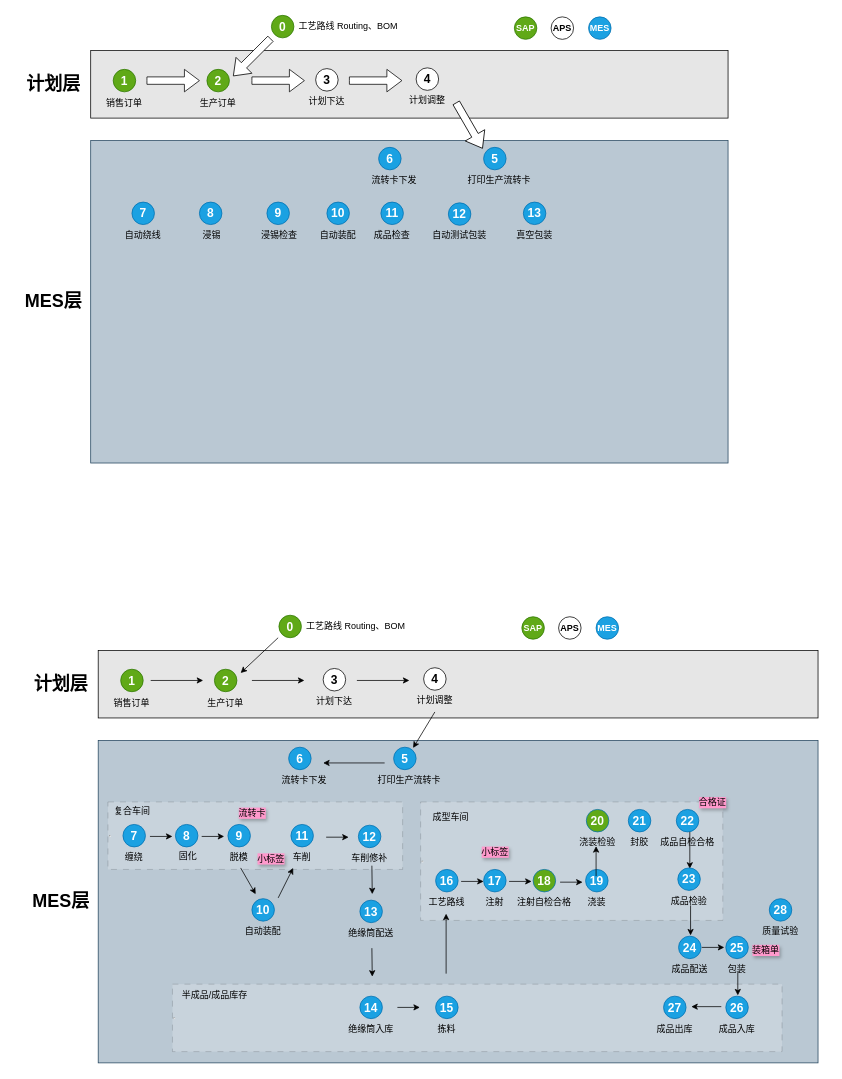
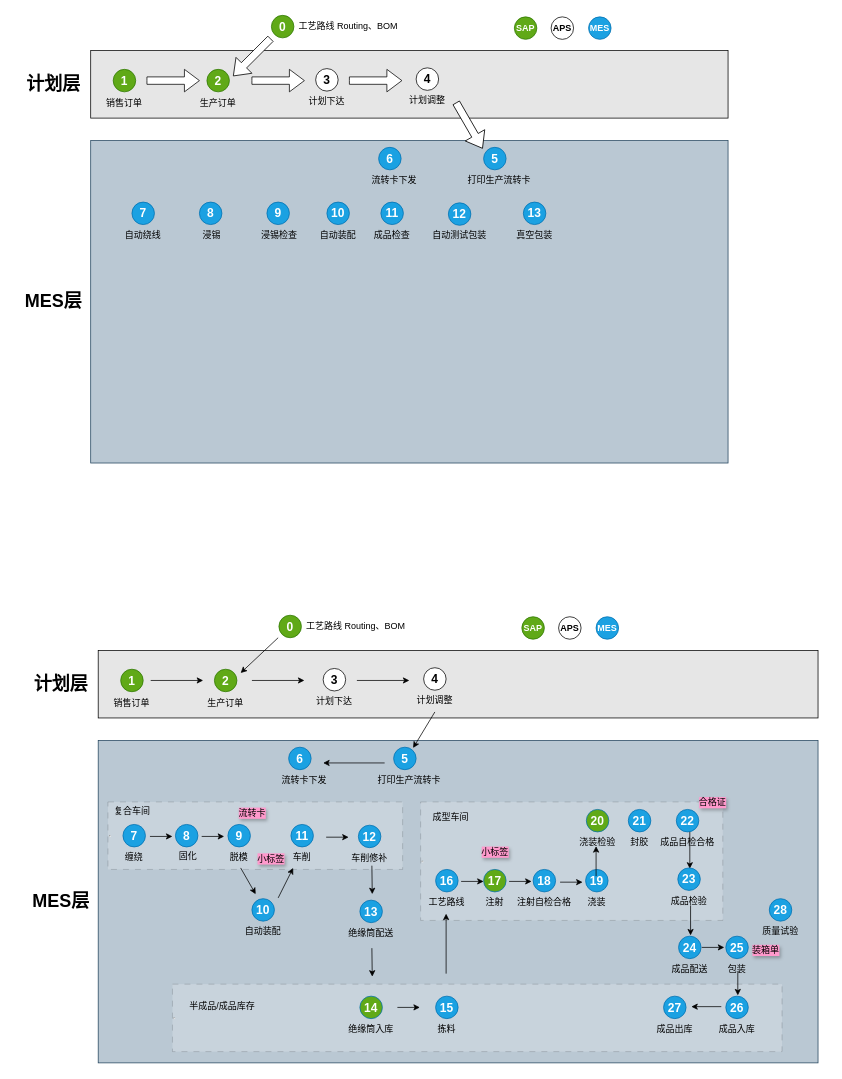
(495, 881) -> (495, 881)
(544, 881) -> (544, 881)
(214, 996) -> (222, 1007)
(371, 1008) -> (371, 1008)
